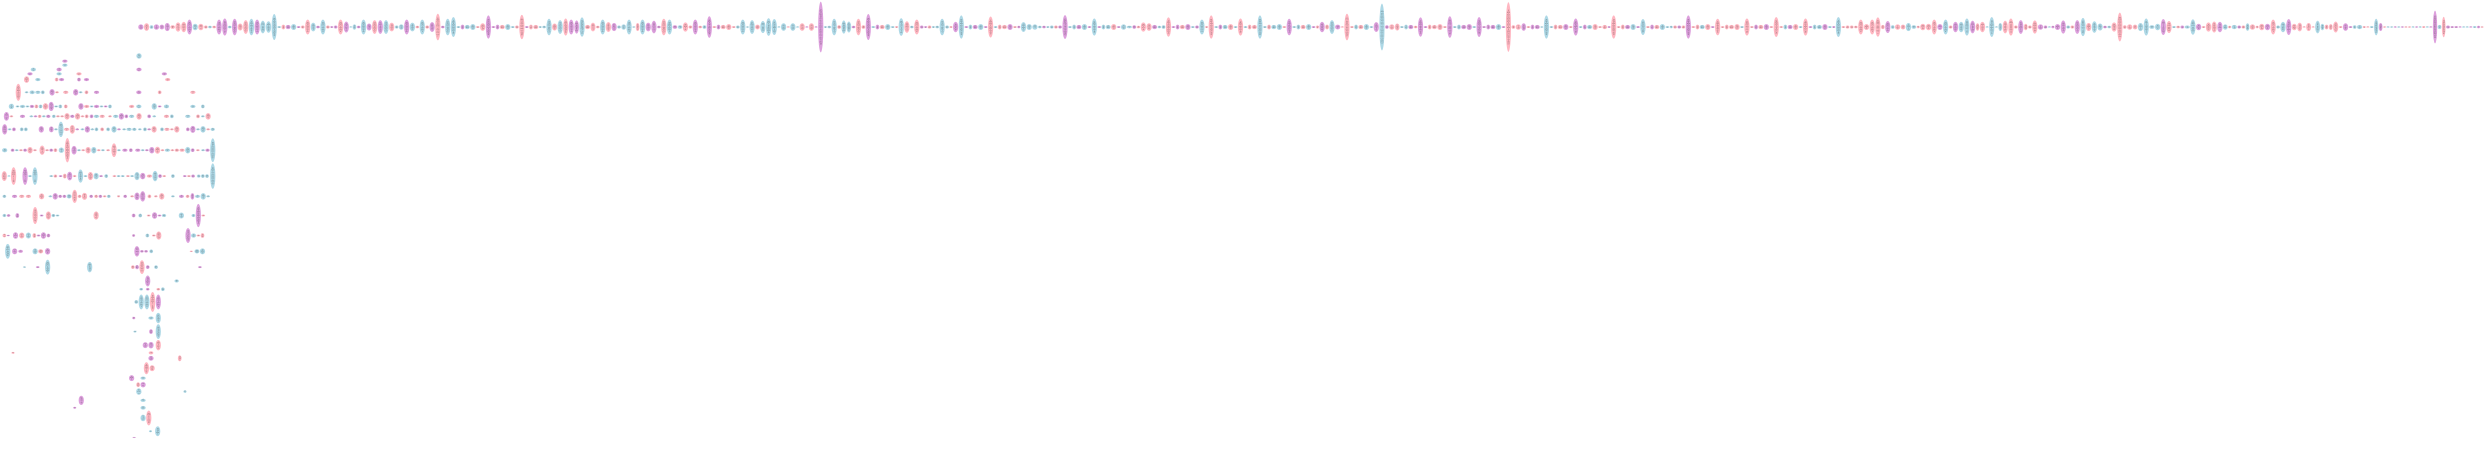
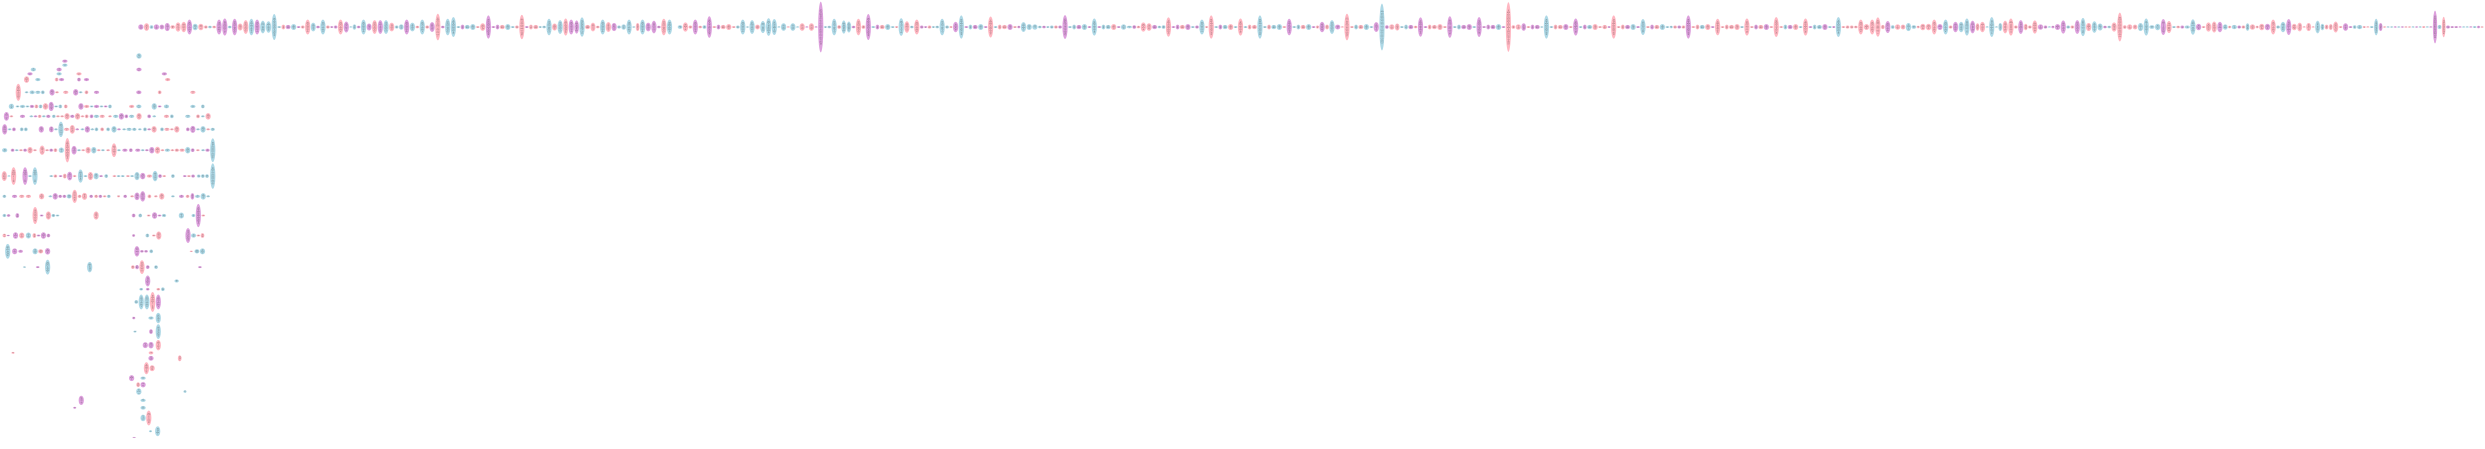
(675, 27) -> none
